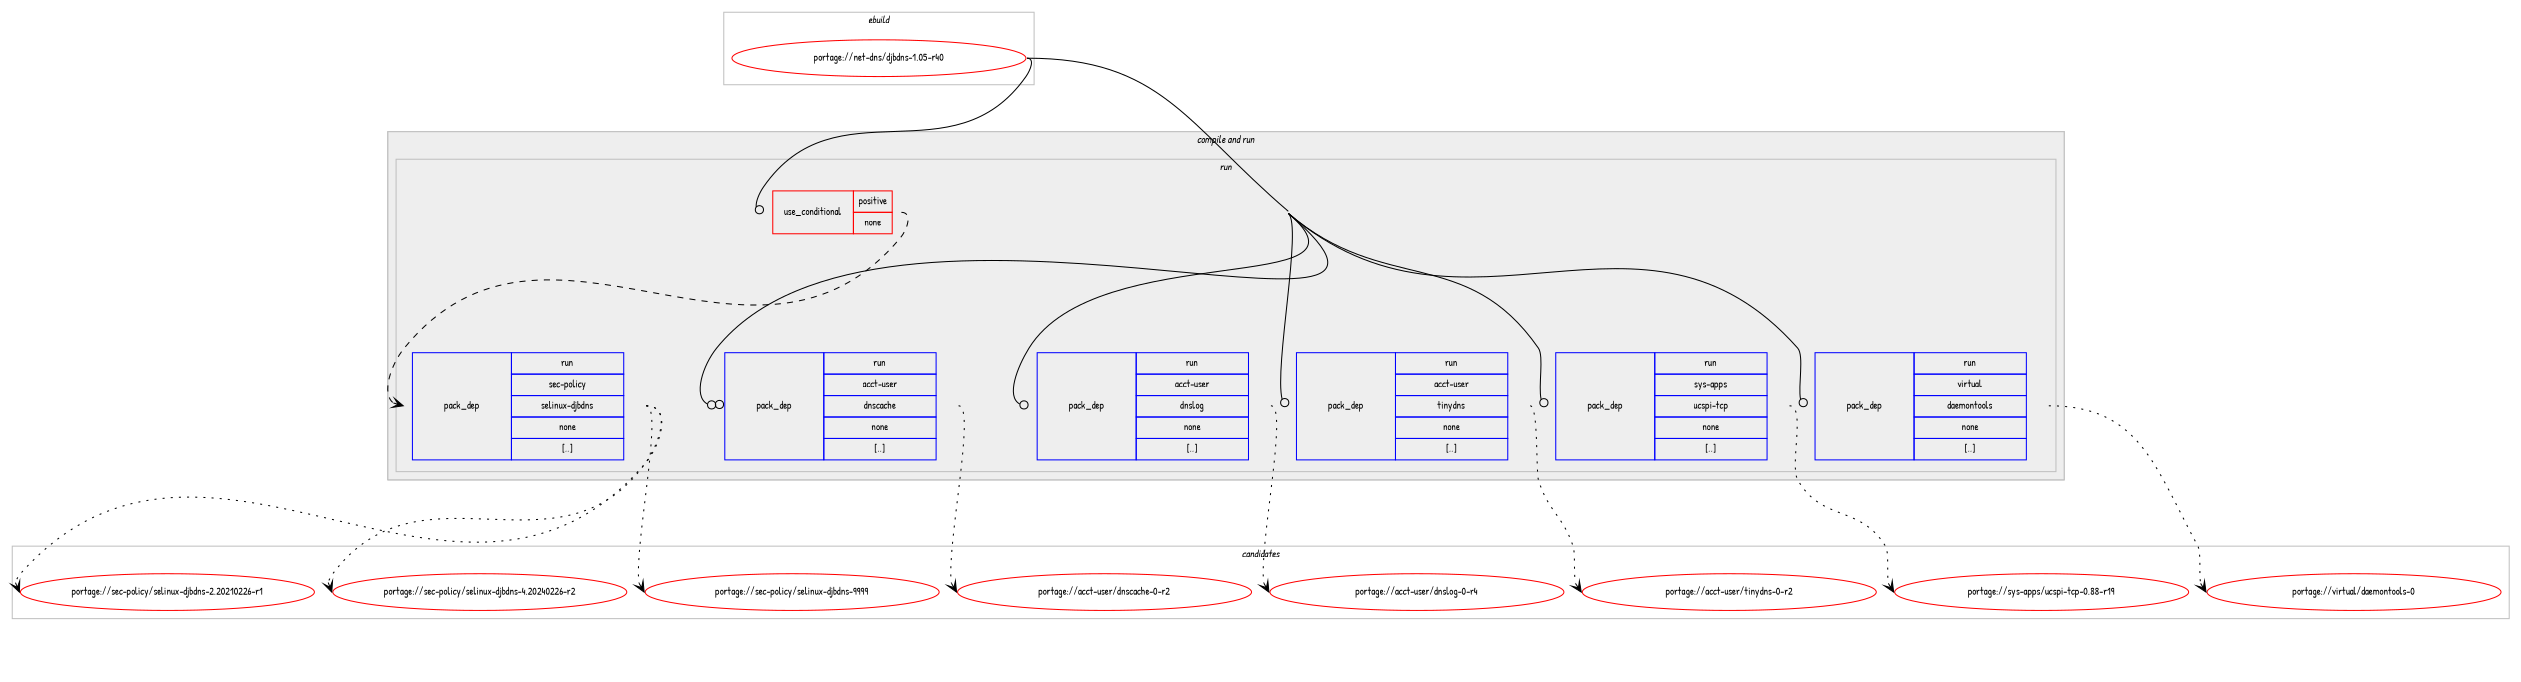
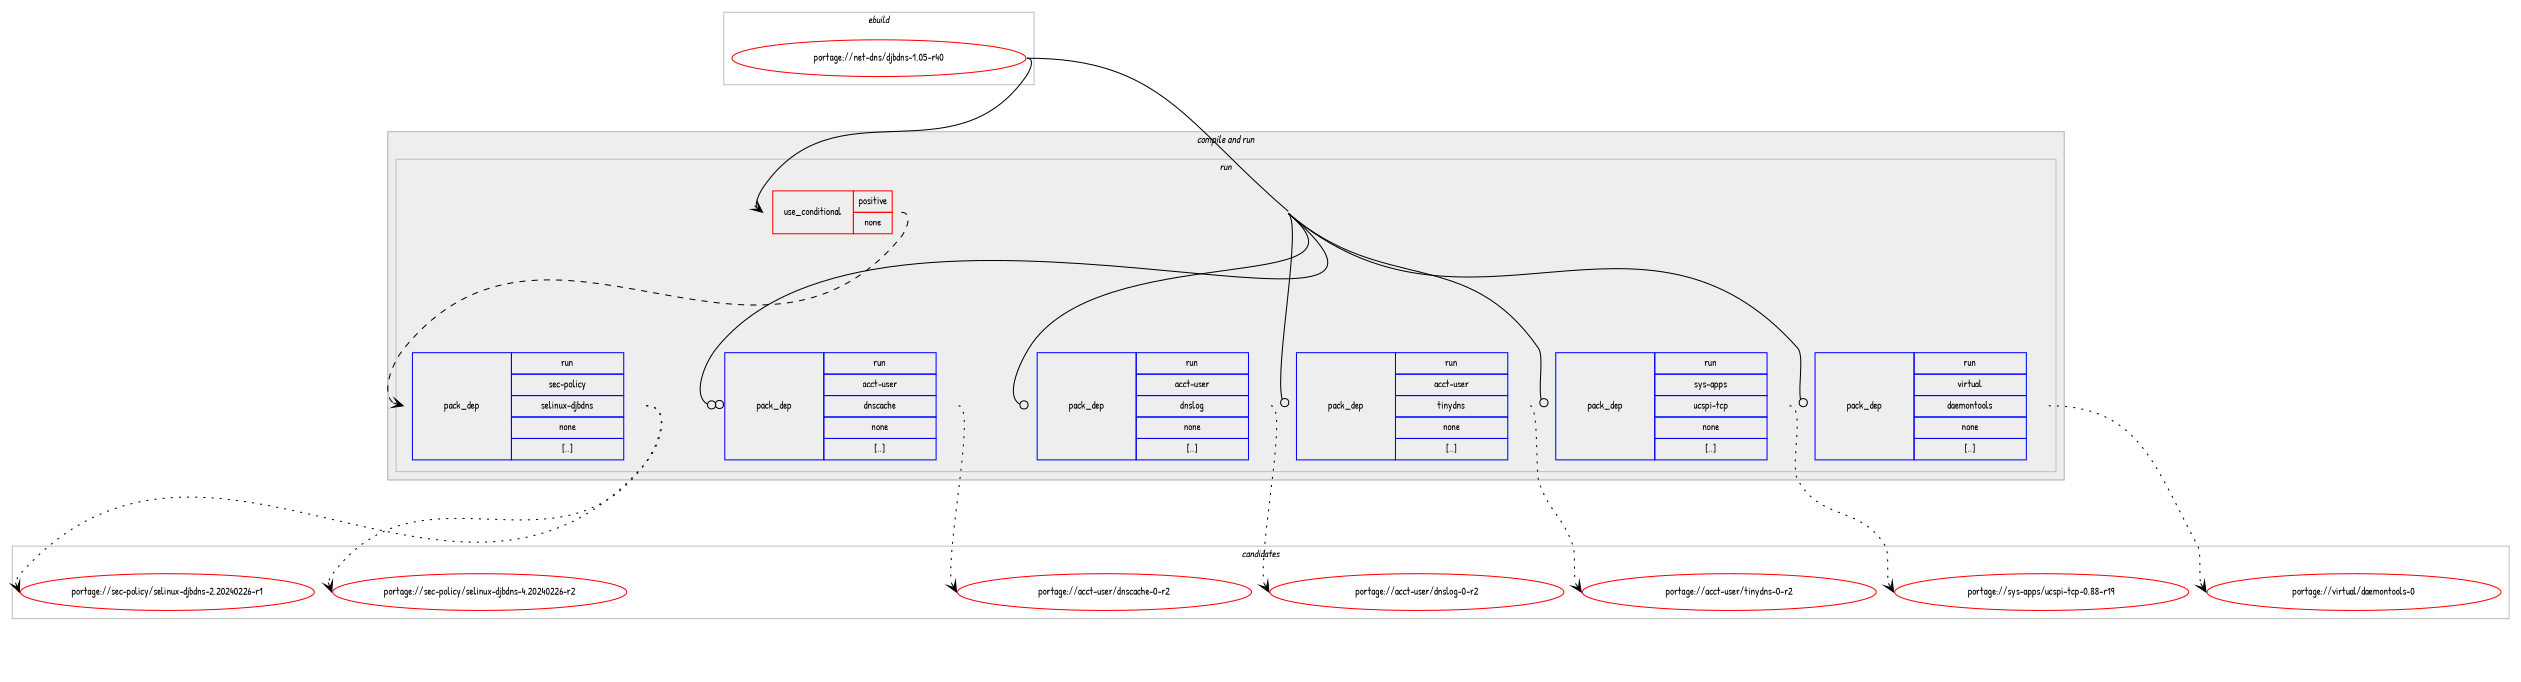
(954, 125) -> (954, 125)
(167, 592) -> (167, 592)
(792, 592) -> none
(1417, 592) -> (1417, 592)
